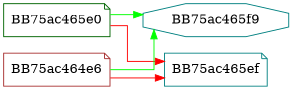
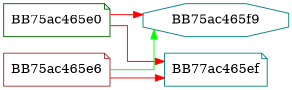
(122, 15) -> (122, 15)
(57, 70) -> (57, 70)
(216, 70) -> (216, 70)
